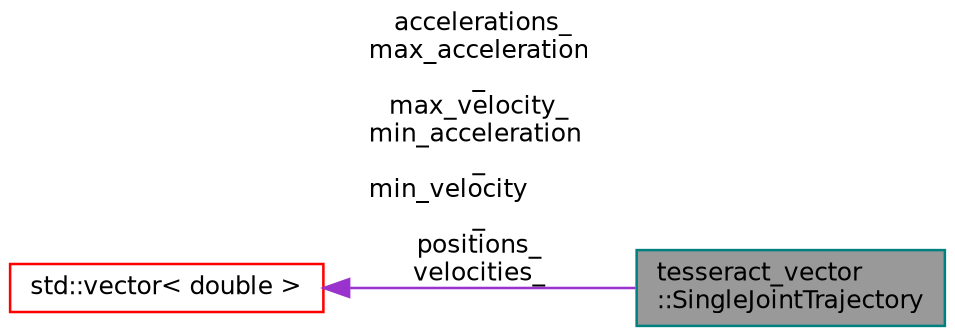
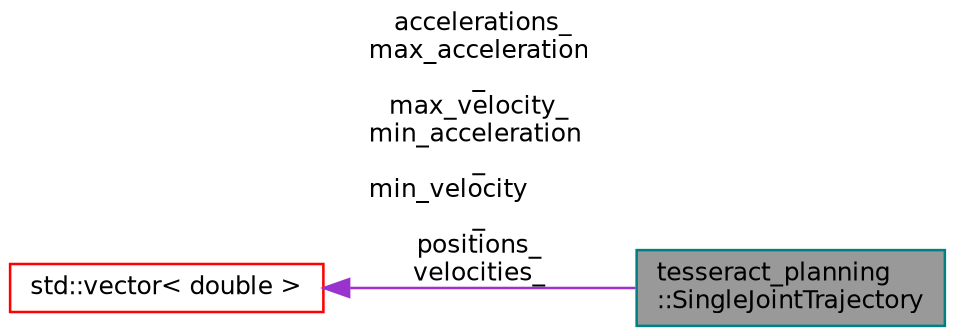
(791, 288) -> (791, 288)
